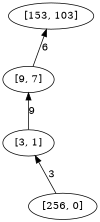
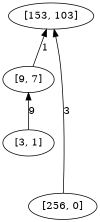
(45, 48) -> (45, 48)
(47, 178) -> (64, 115)
